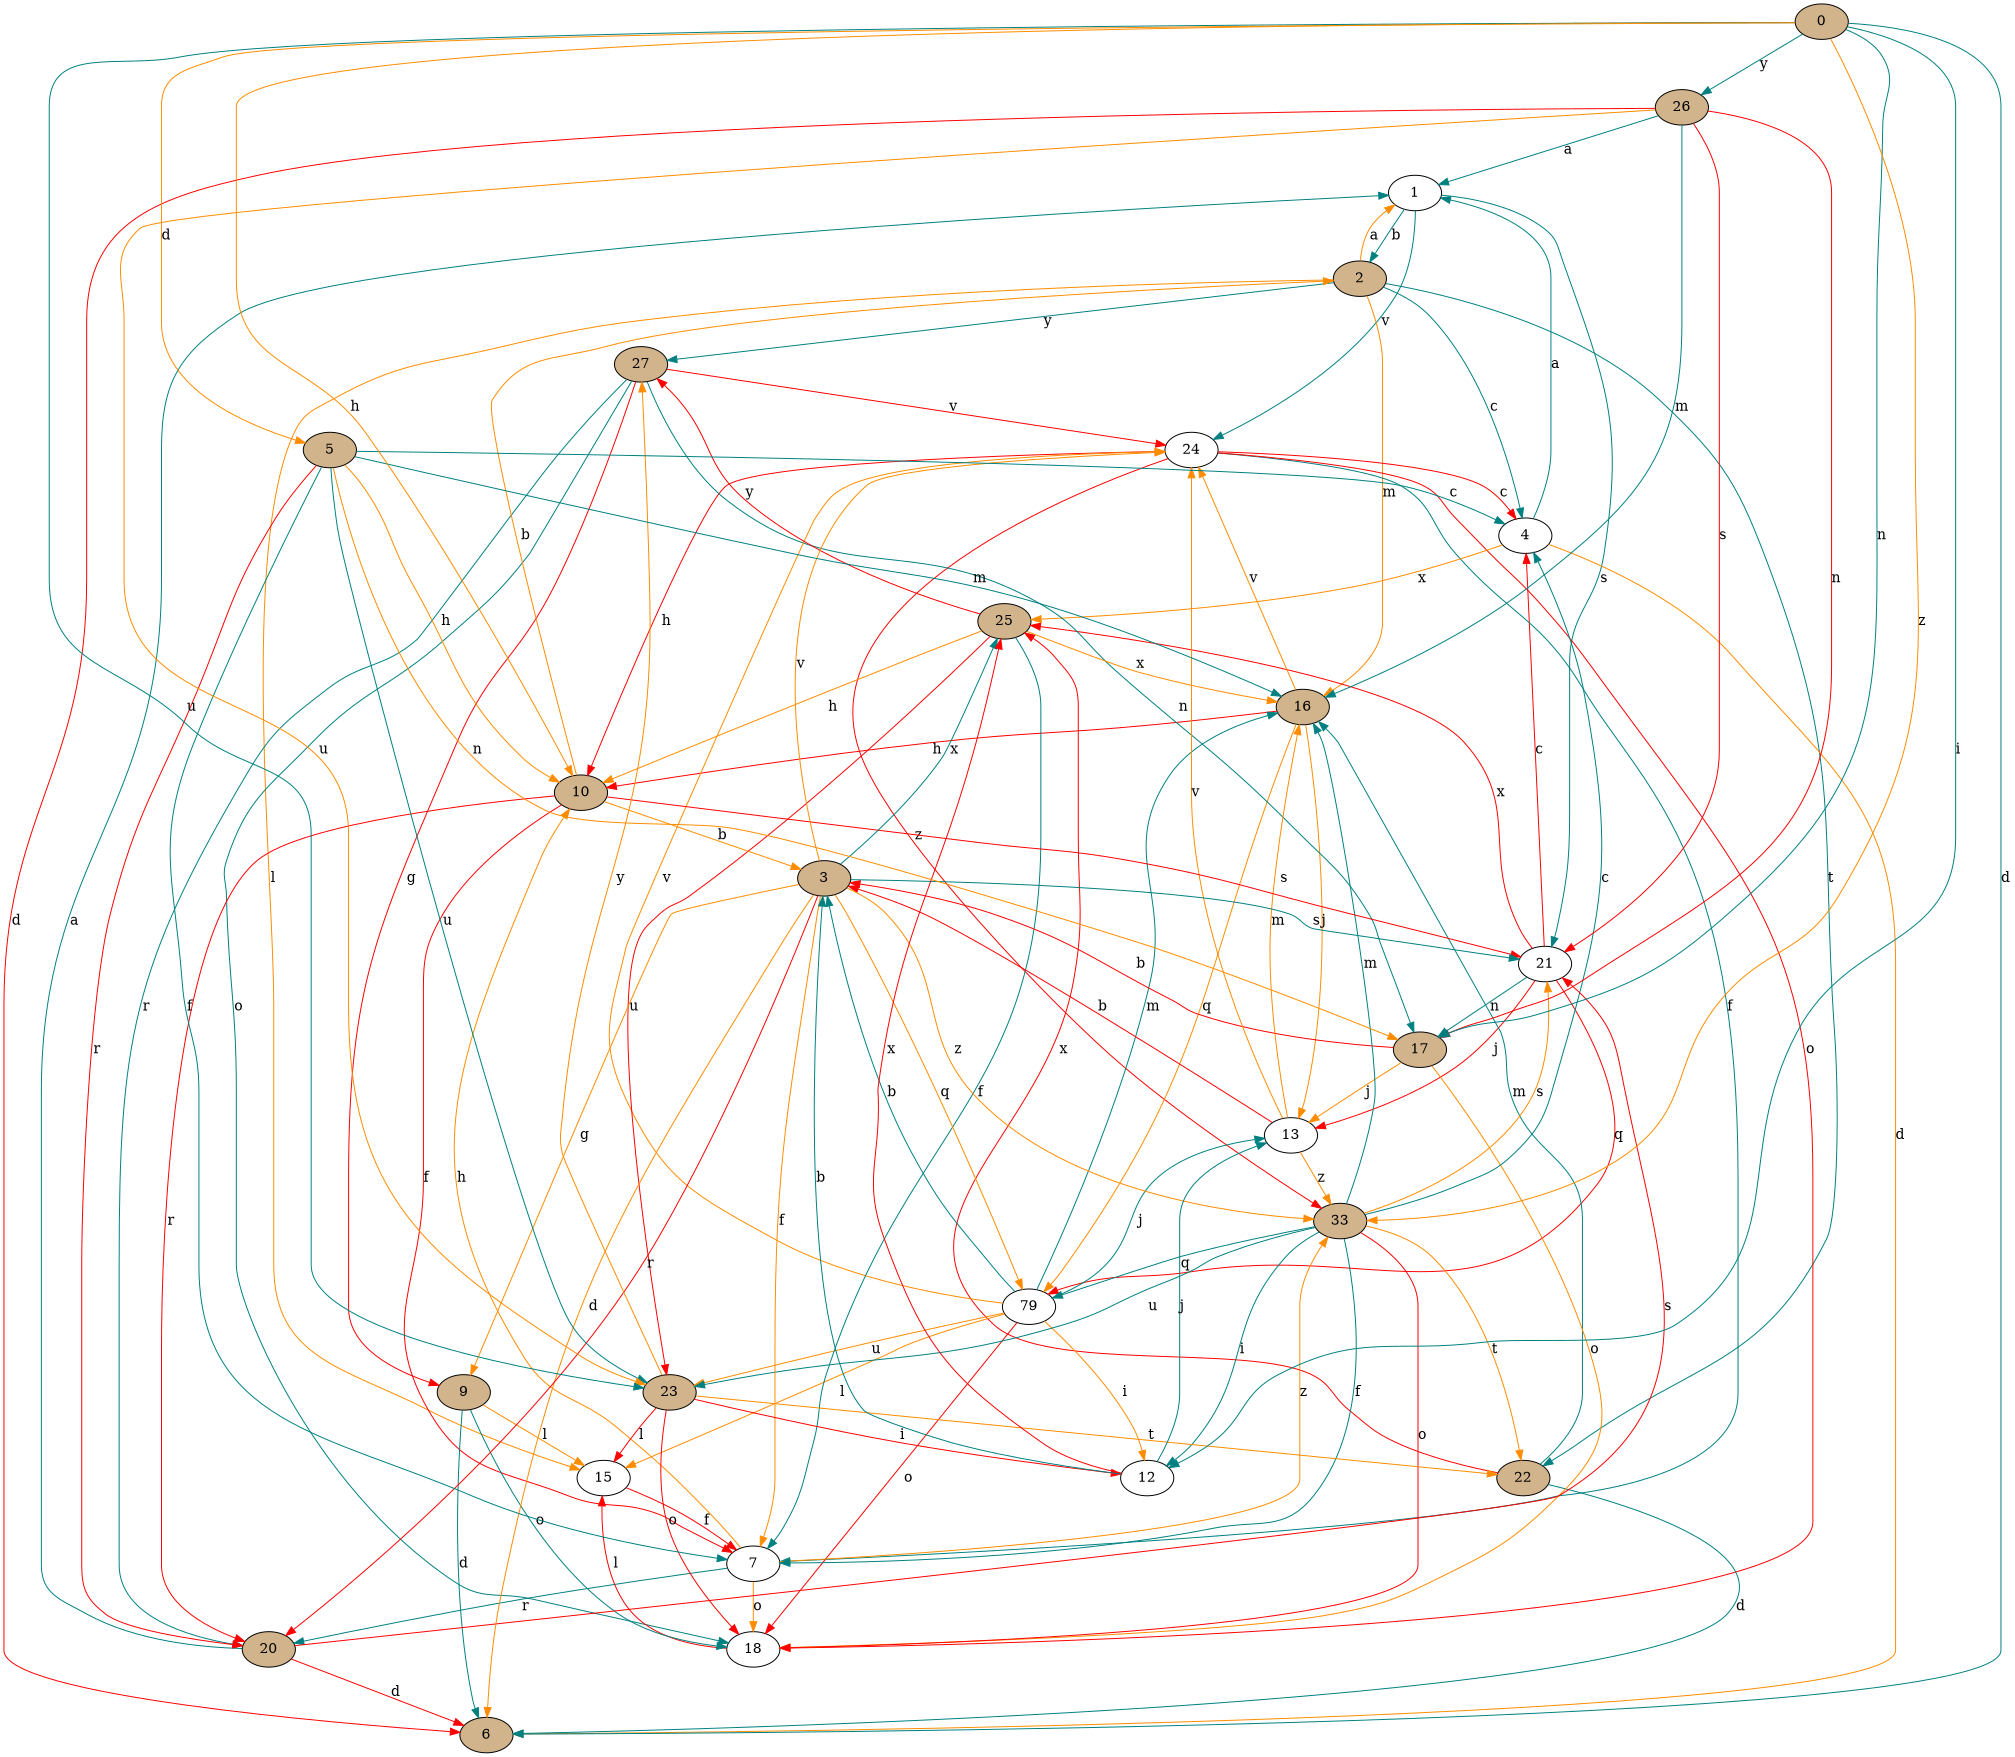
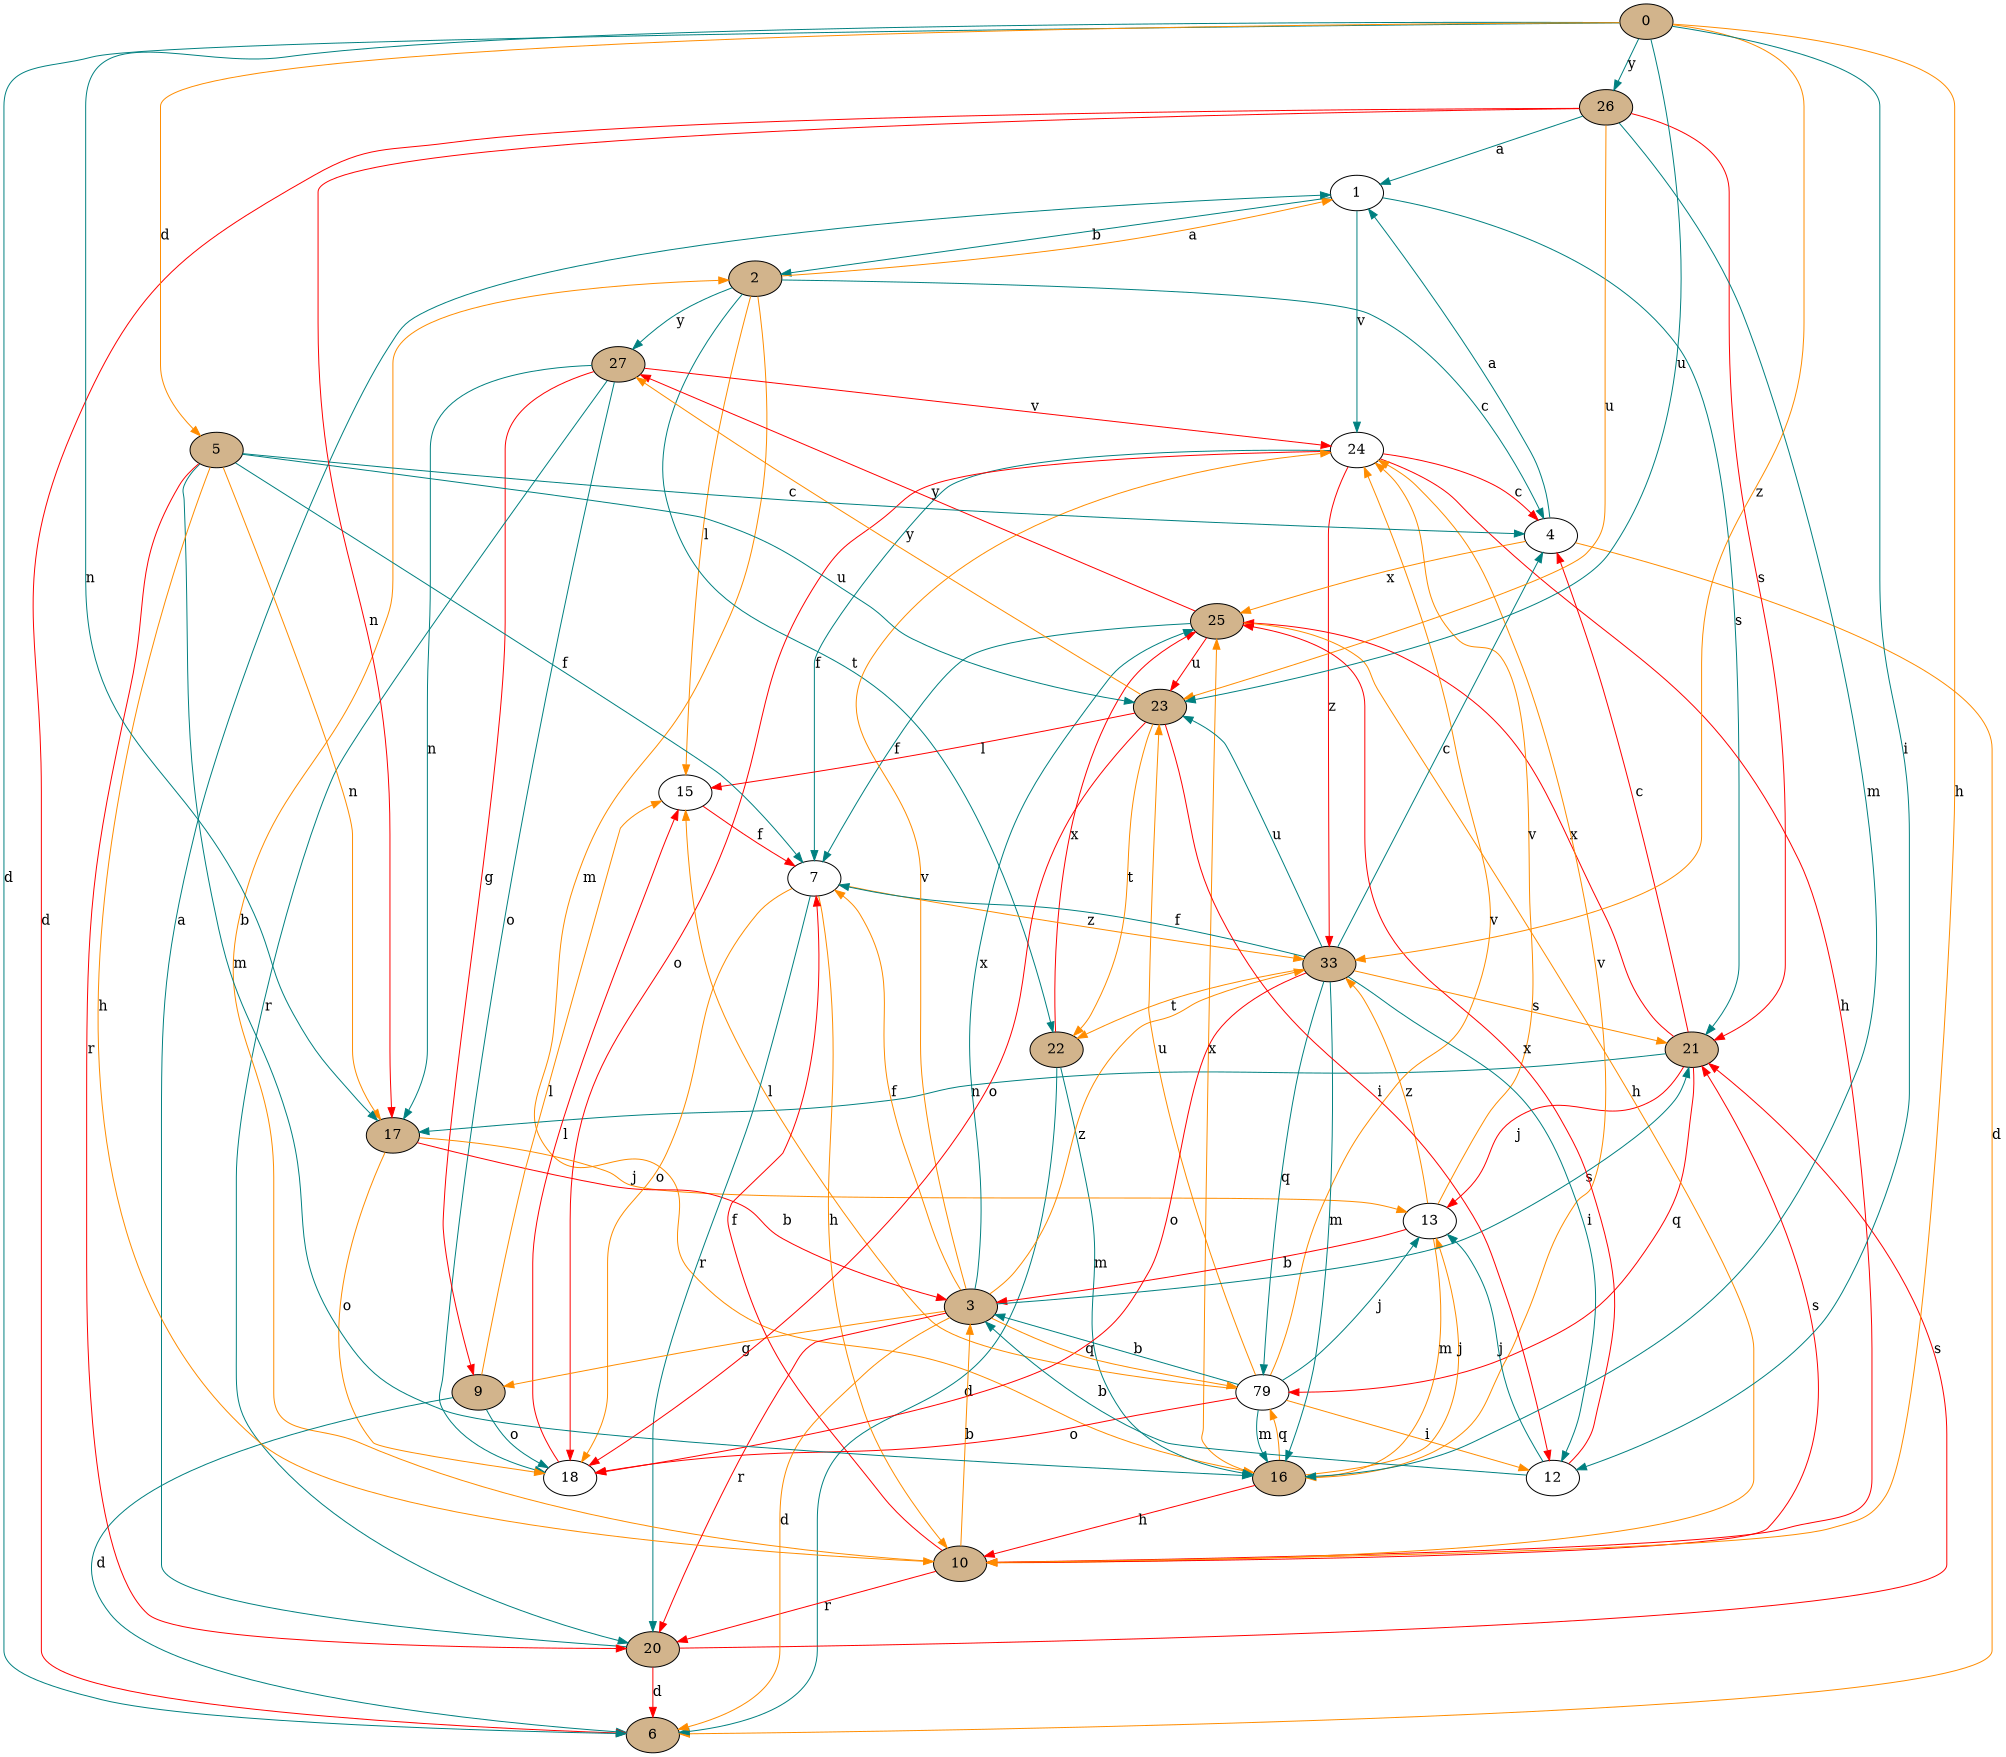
(1145, 674) -> (1208, 1098)
(1545, 964) -> (1692, 1050)
